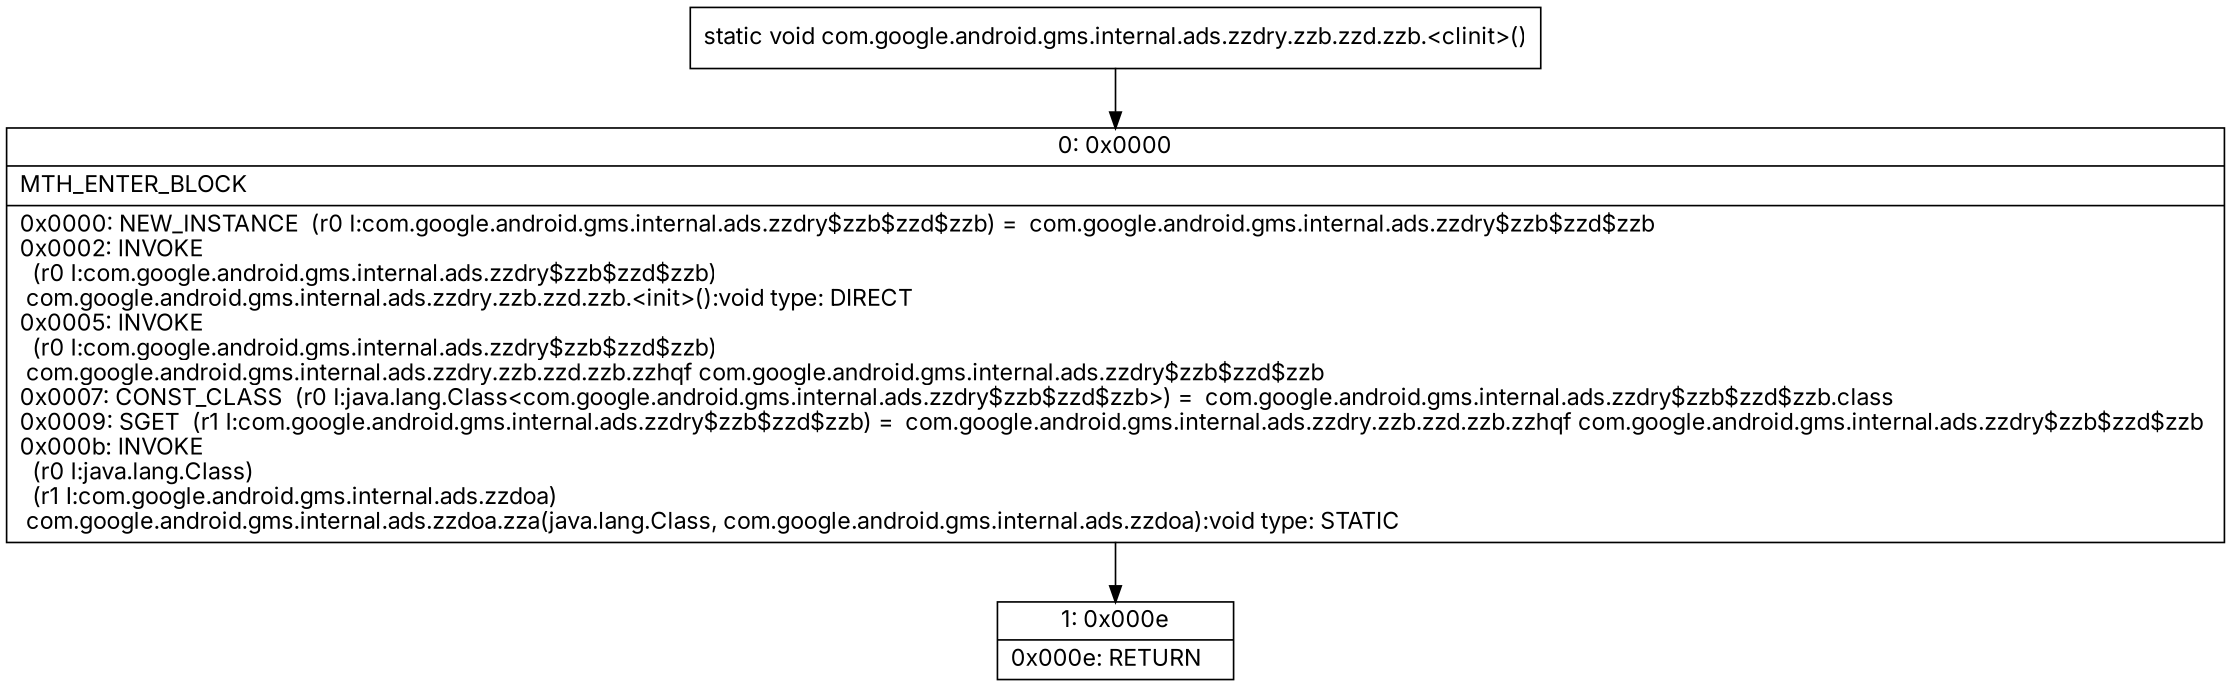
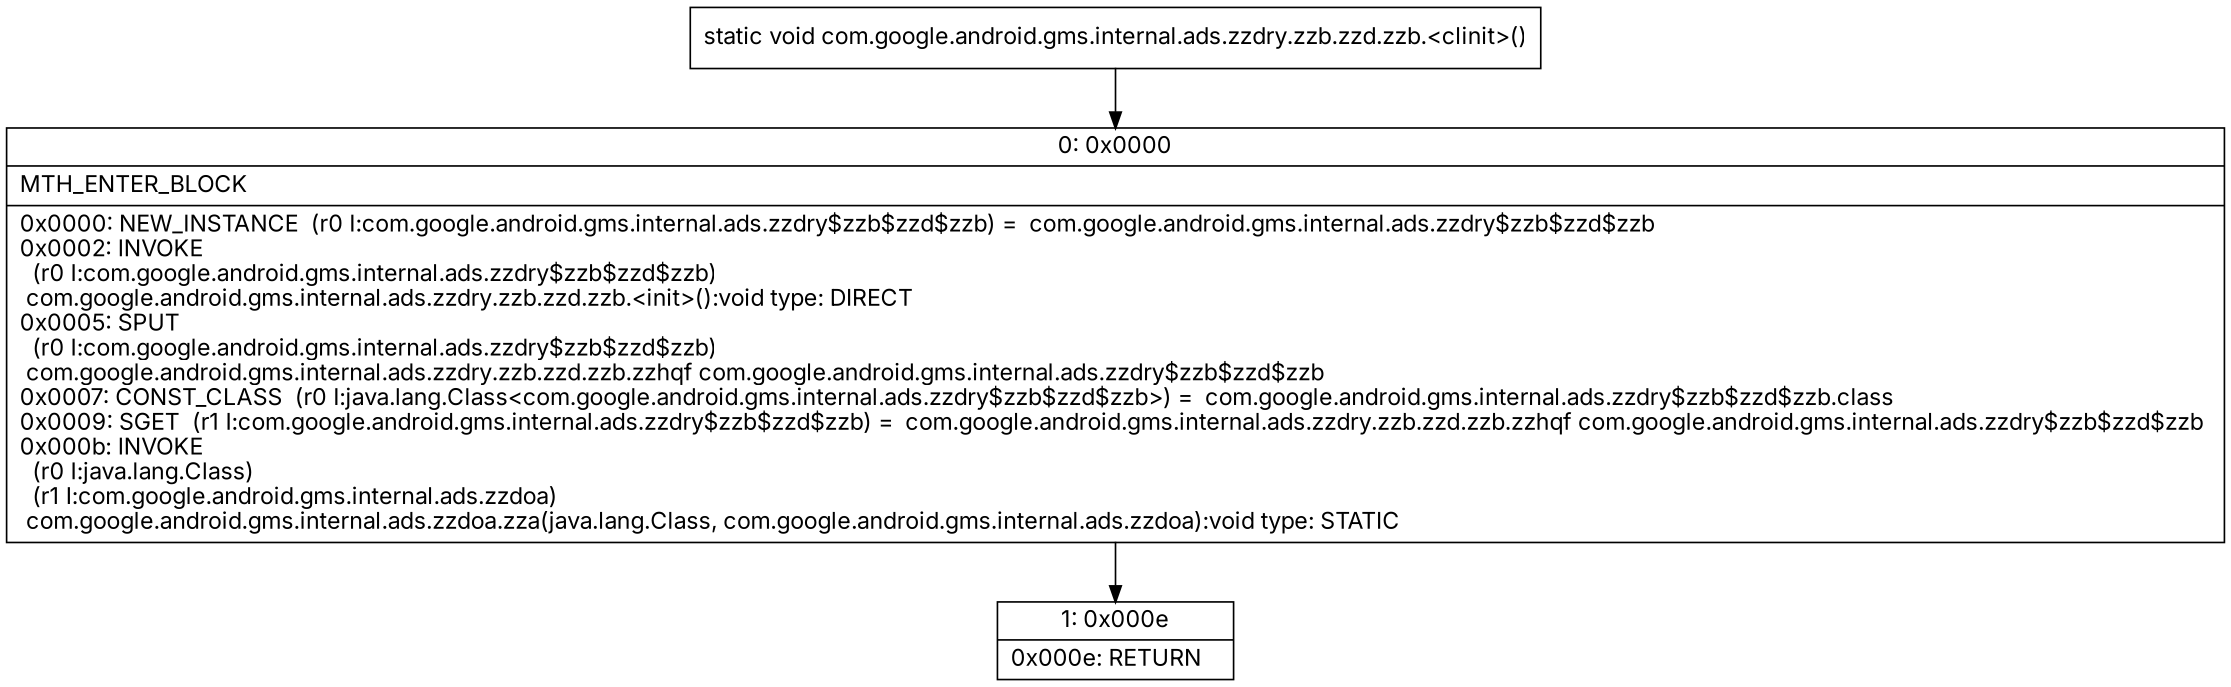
(118, 324) -> (107, 324)
